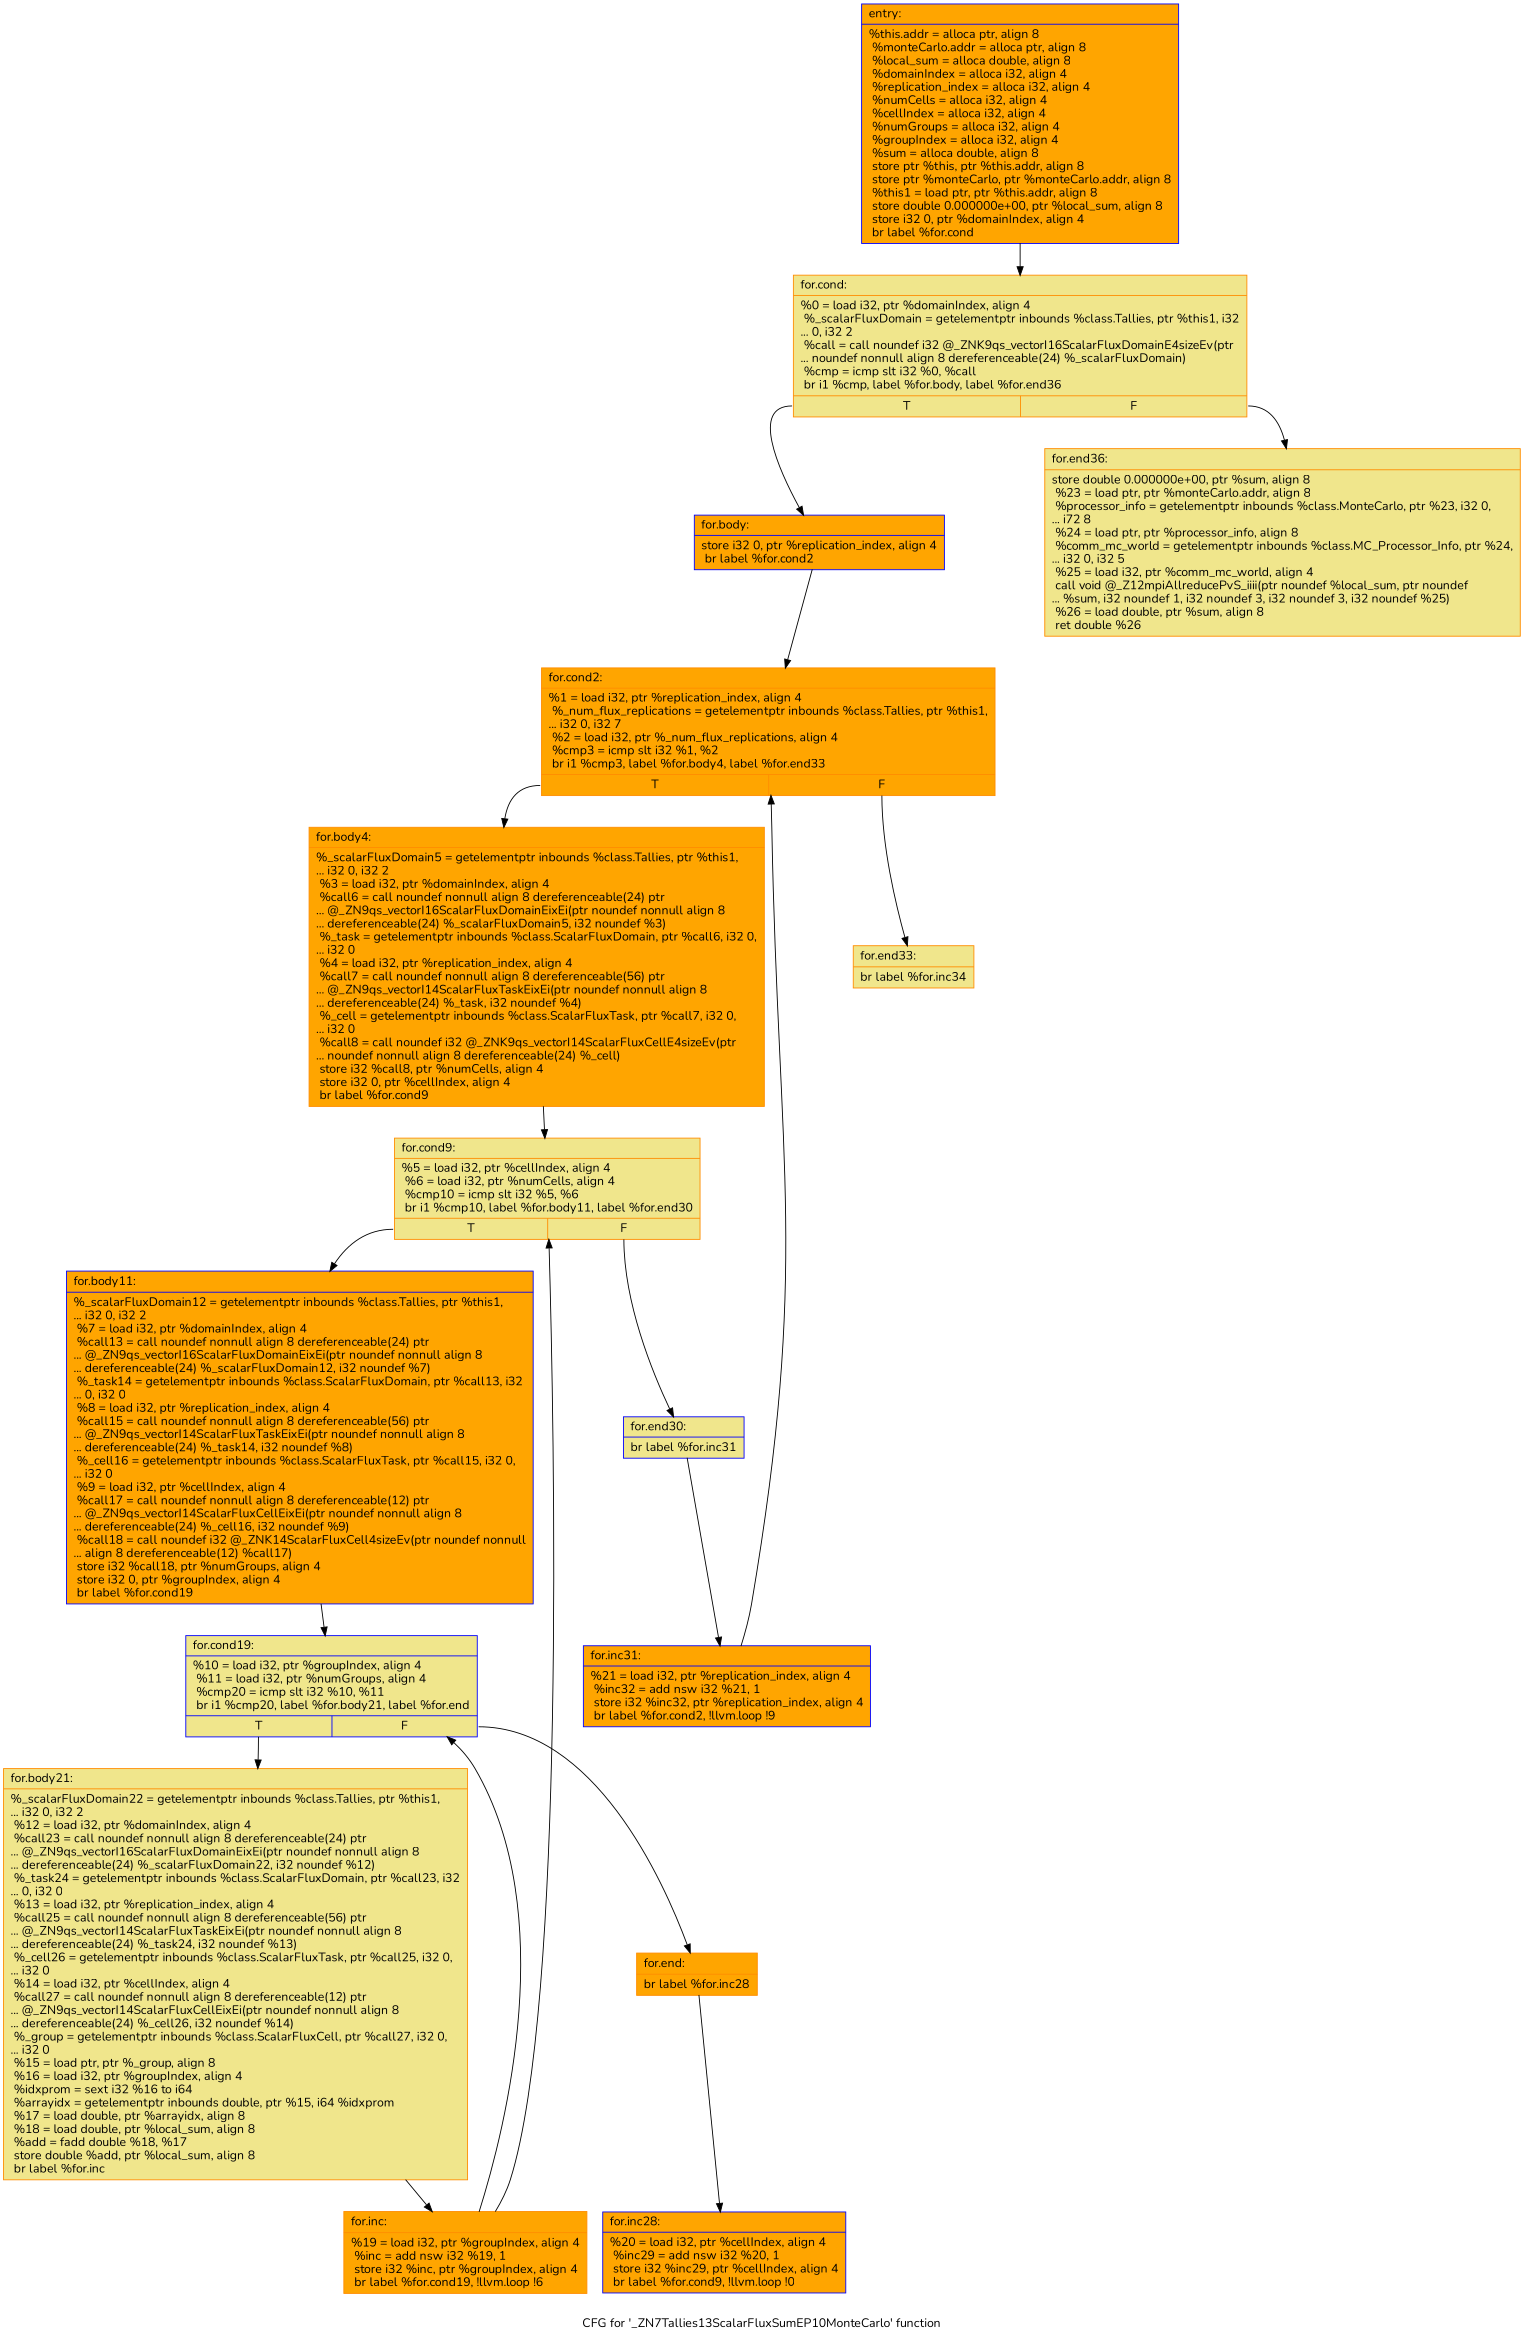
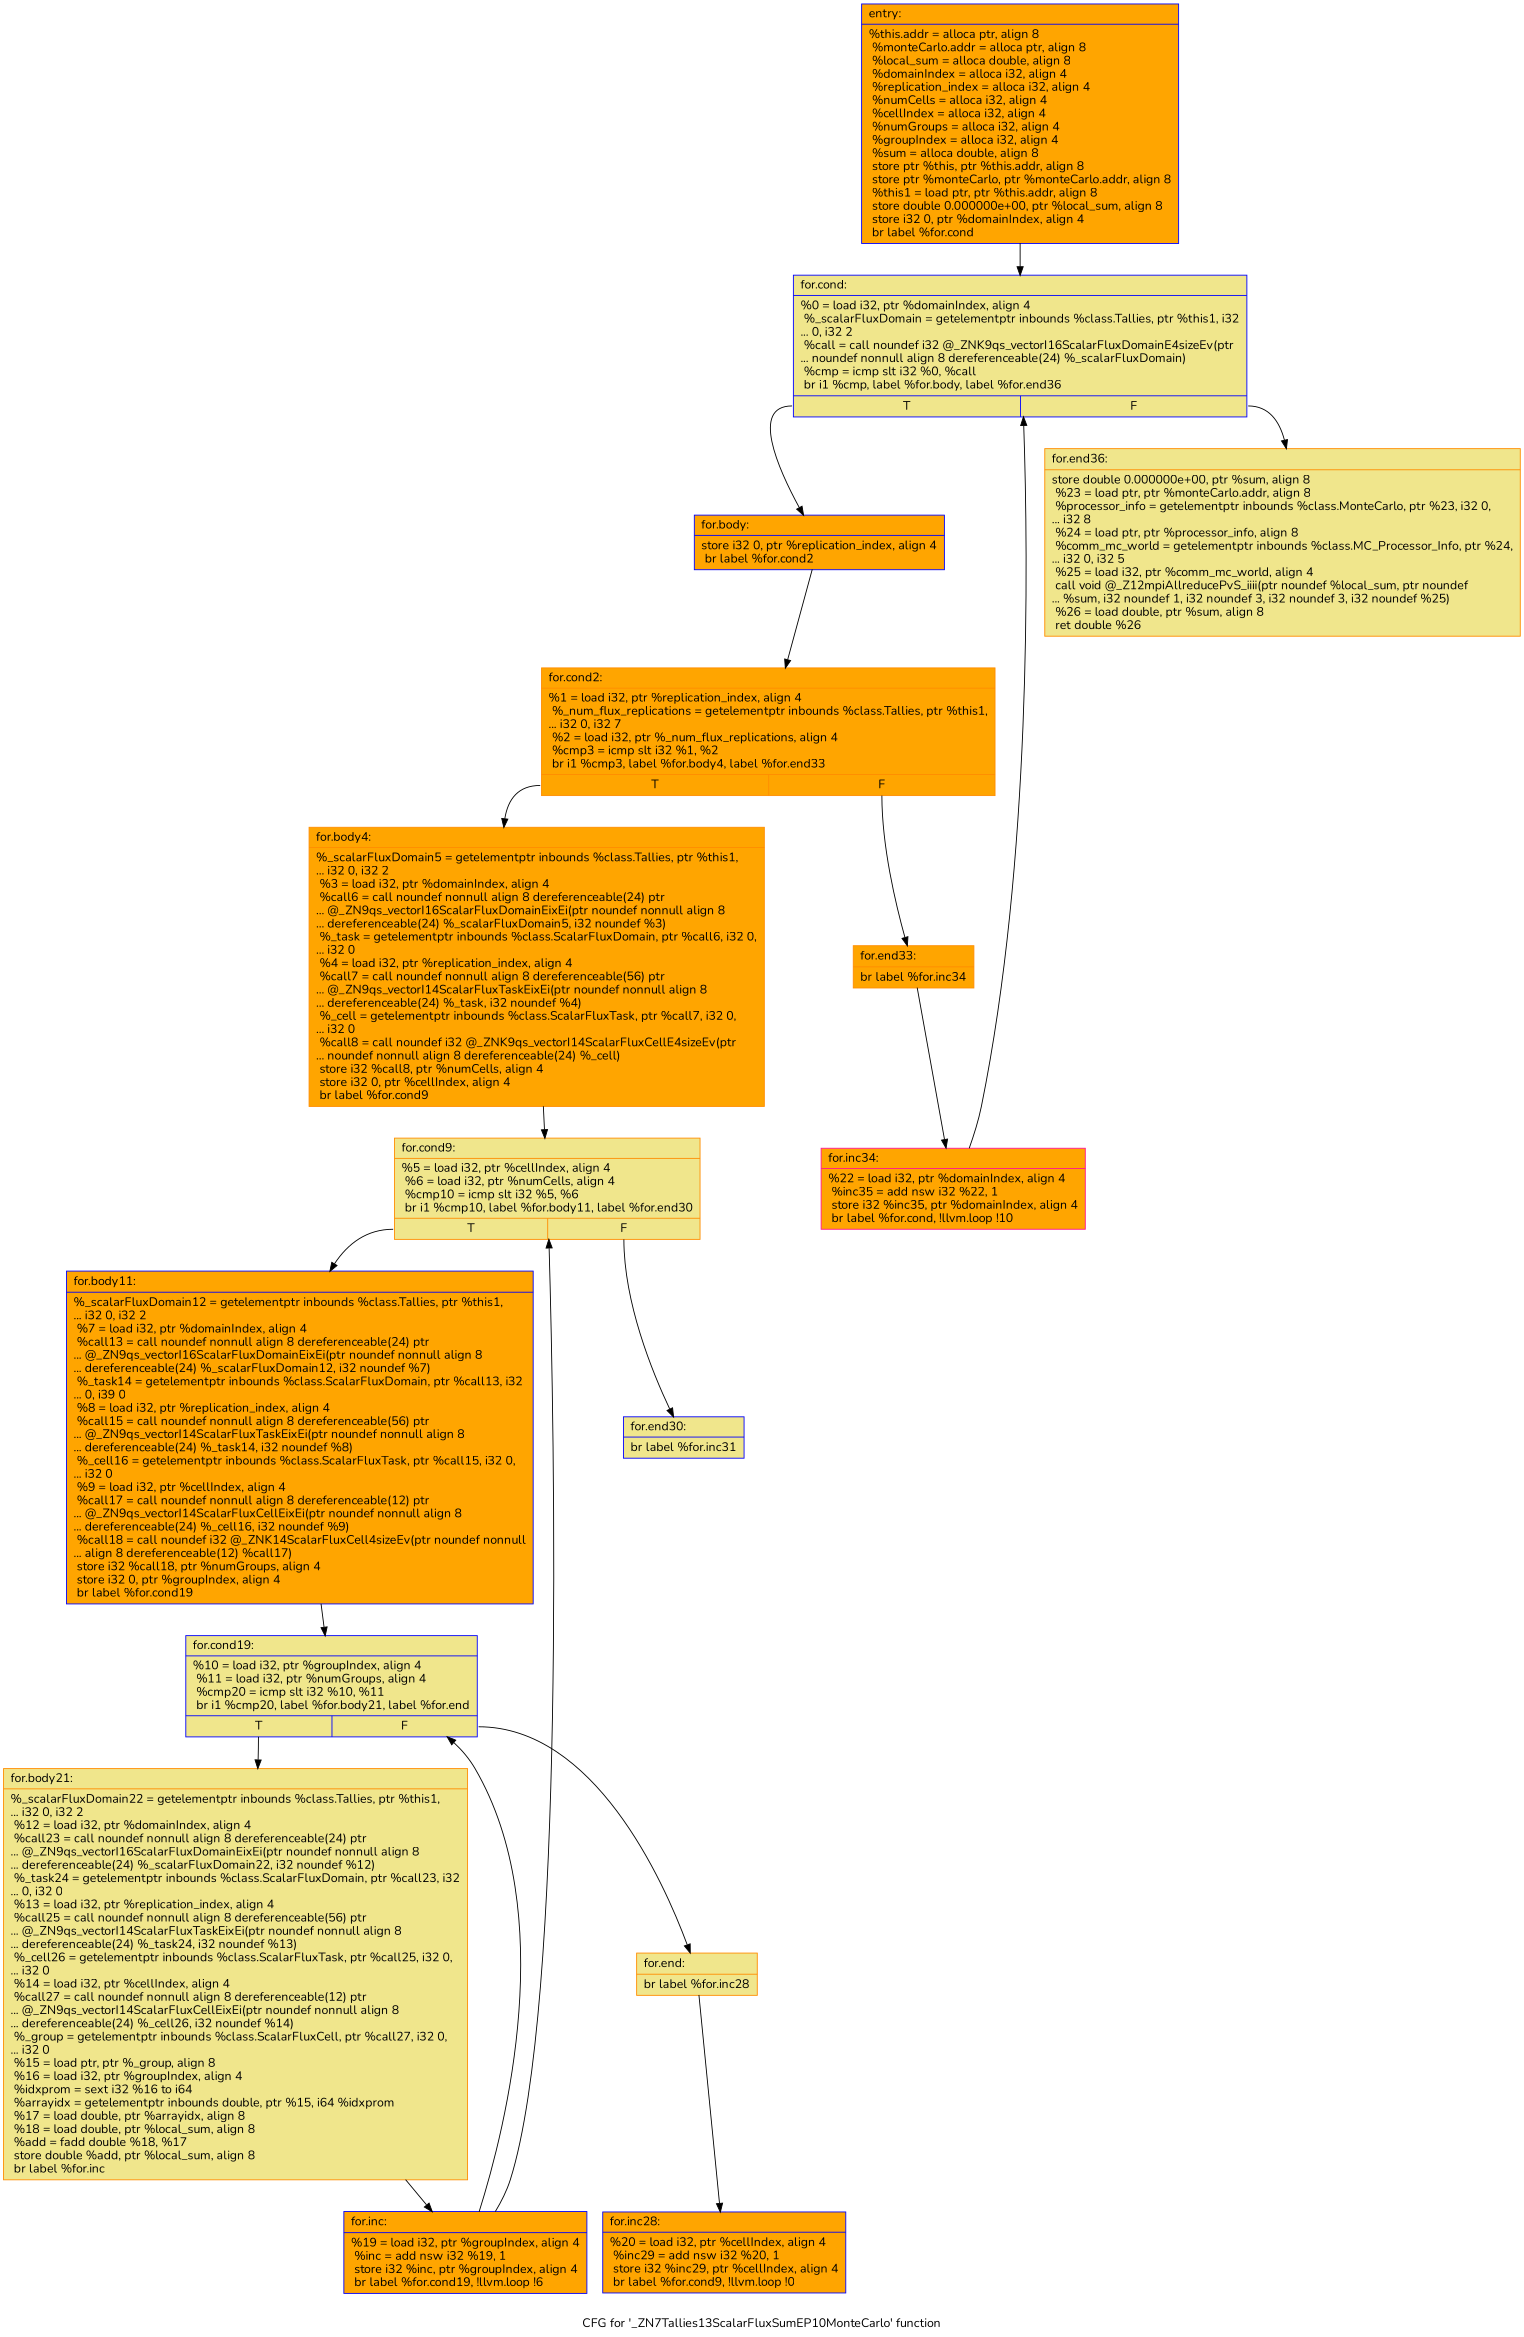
(1020, 346) -> (1020, 346)
(1072, 520) -> (1072, 520)
(914, 967) -> (914, 967)
none -> (953, 1189)
(100, 1395) -> (100, 1395)
(727, 1686) -> none
(697, 1974) -> (697, 1974)
(465, 2252) -> (465, 2252)
